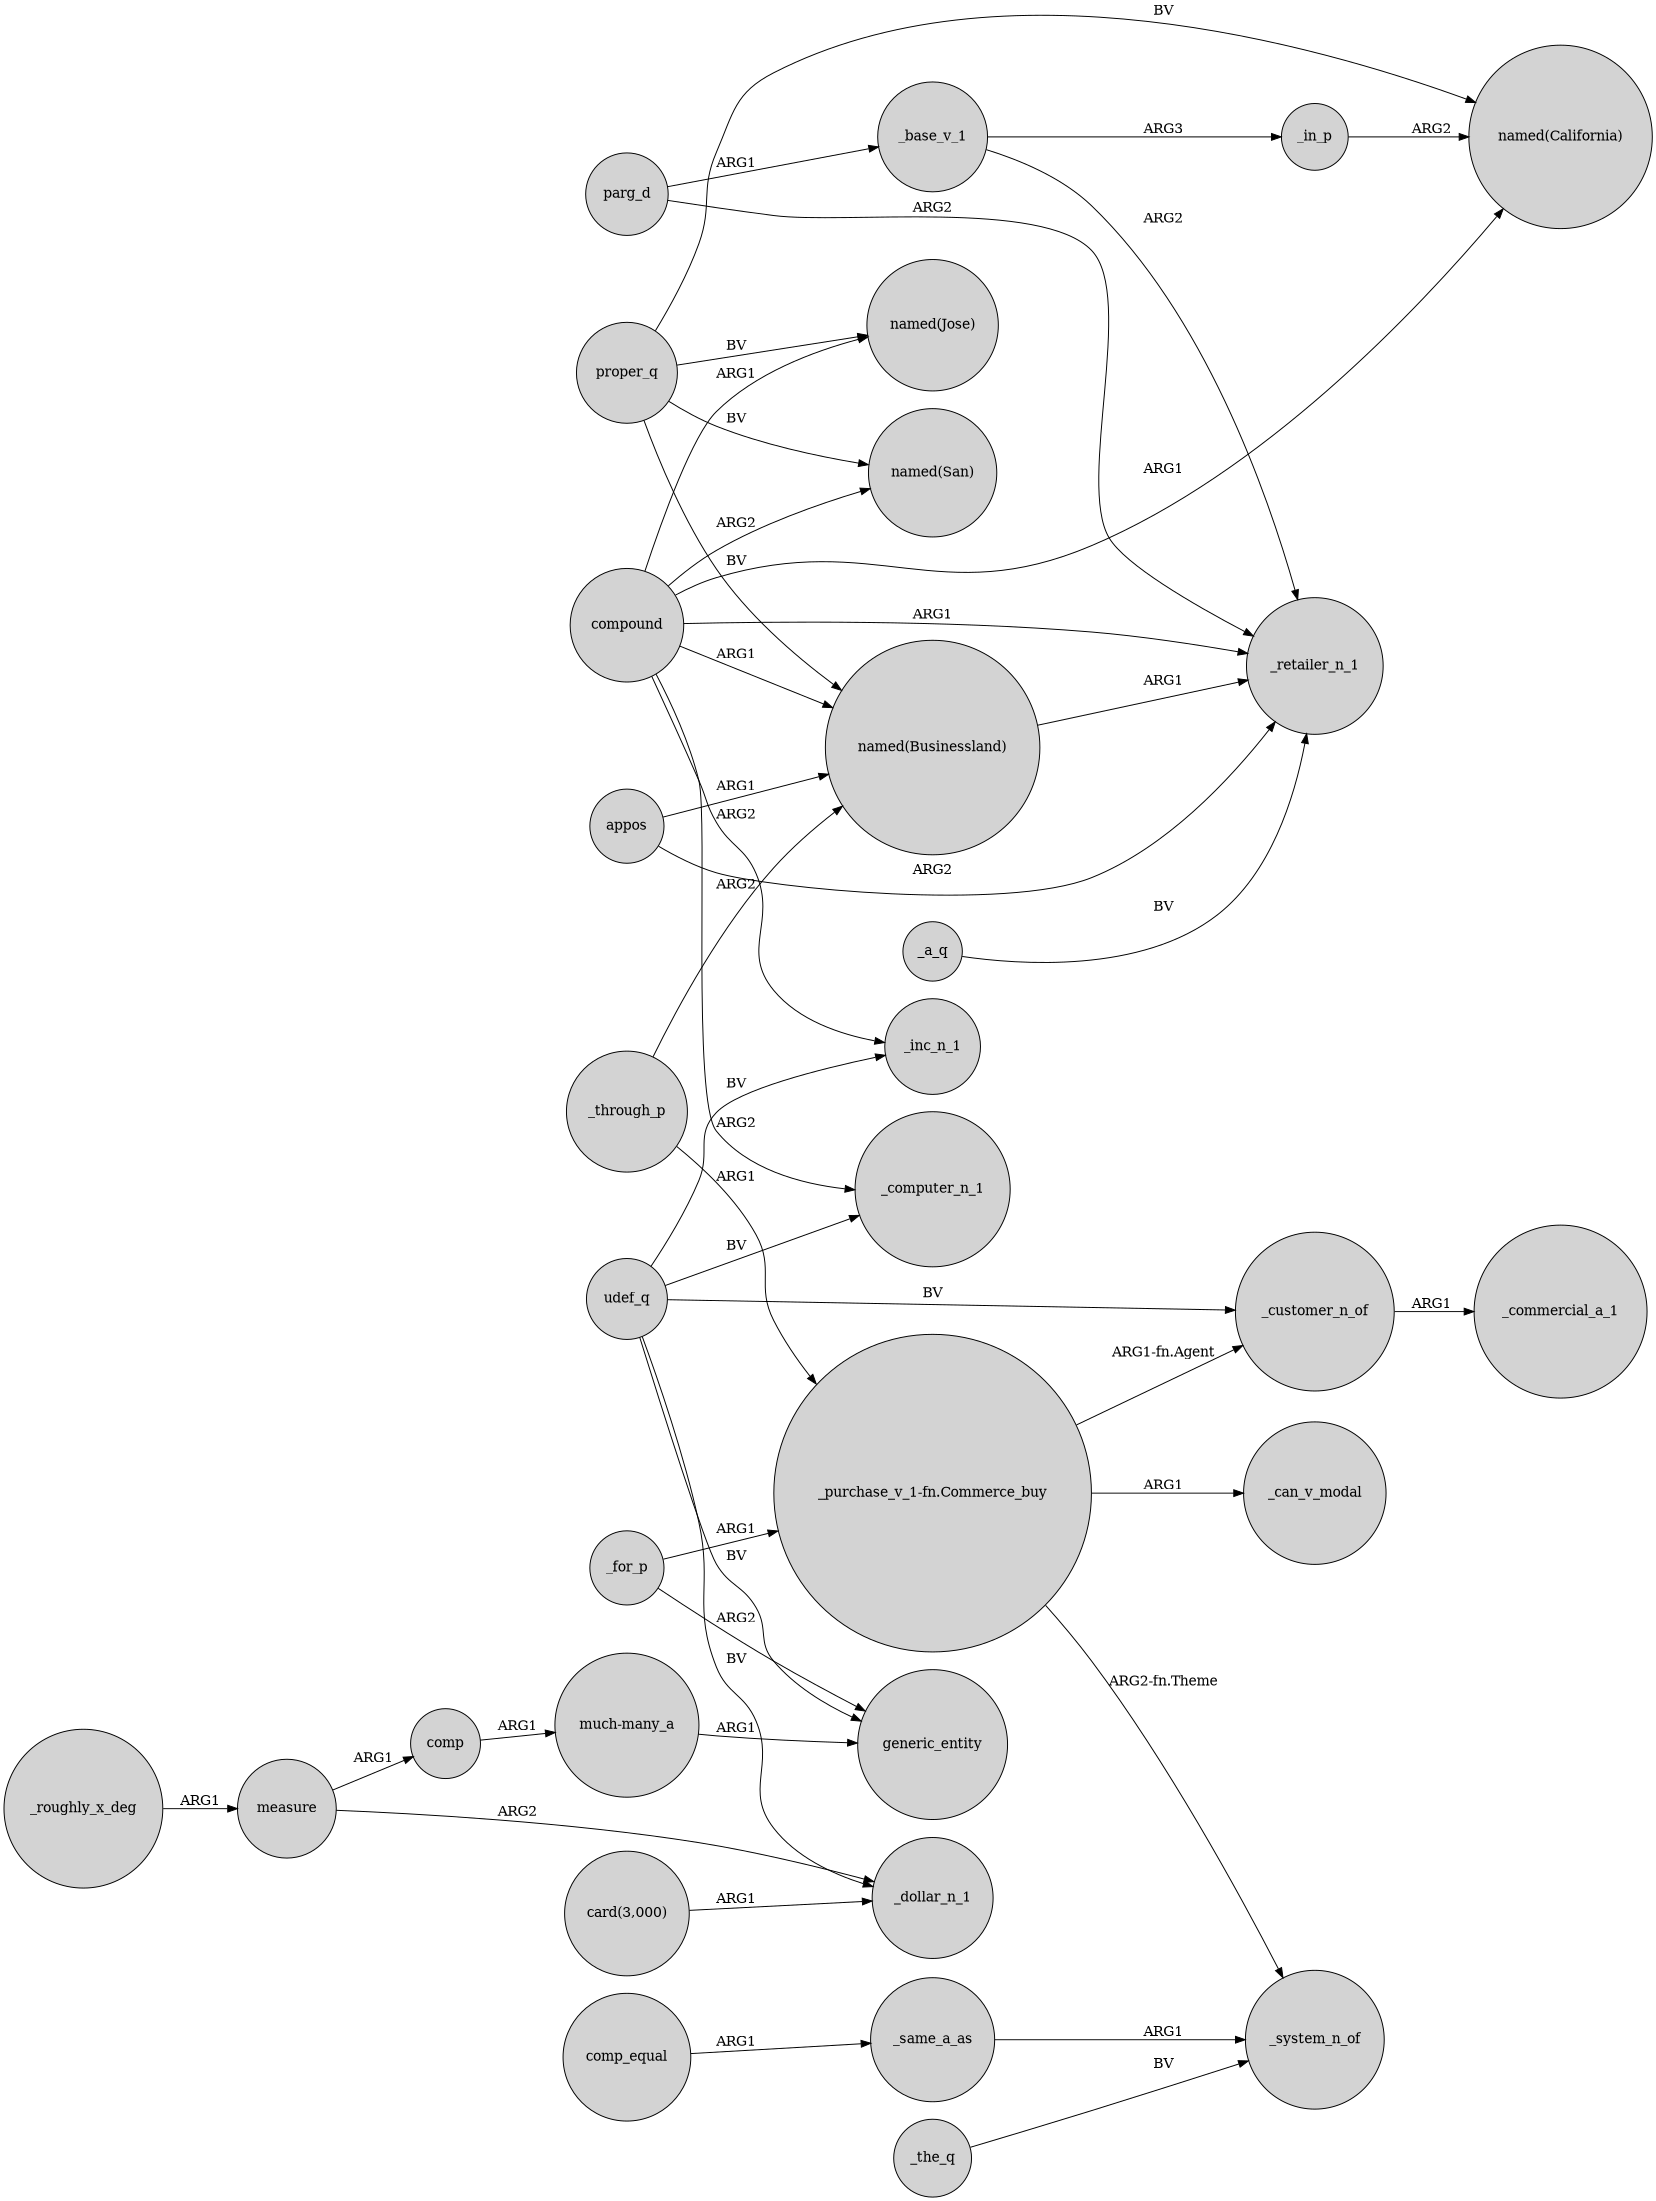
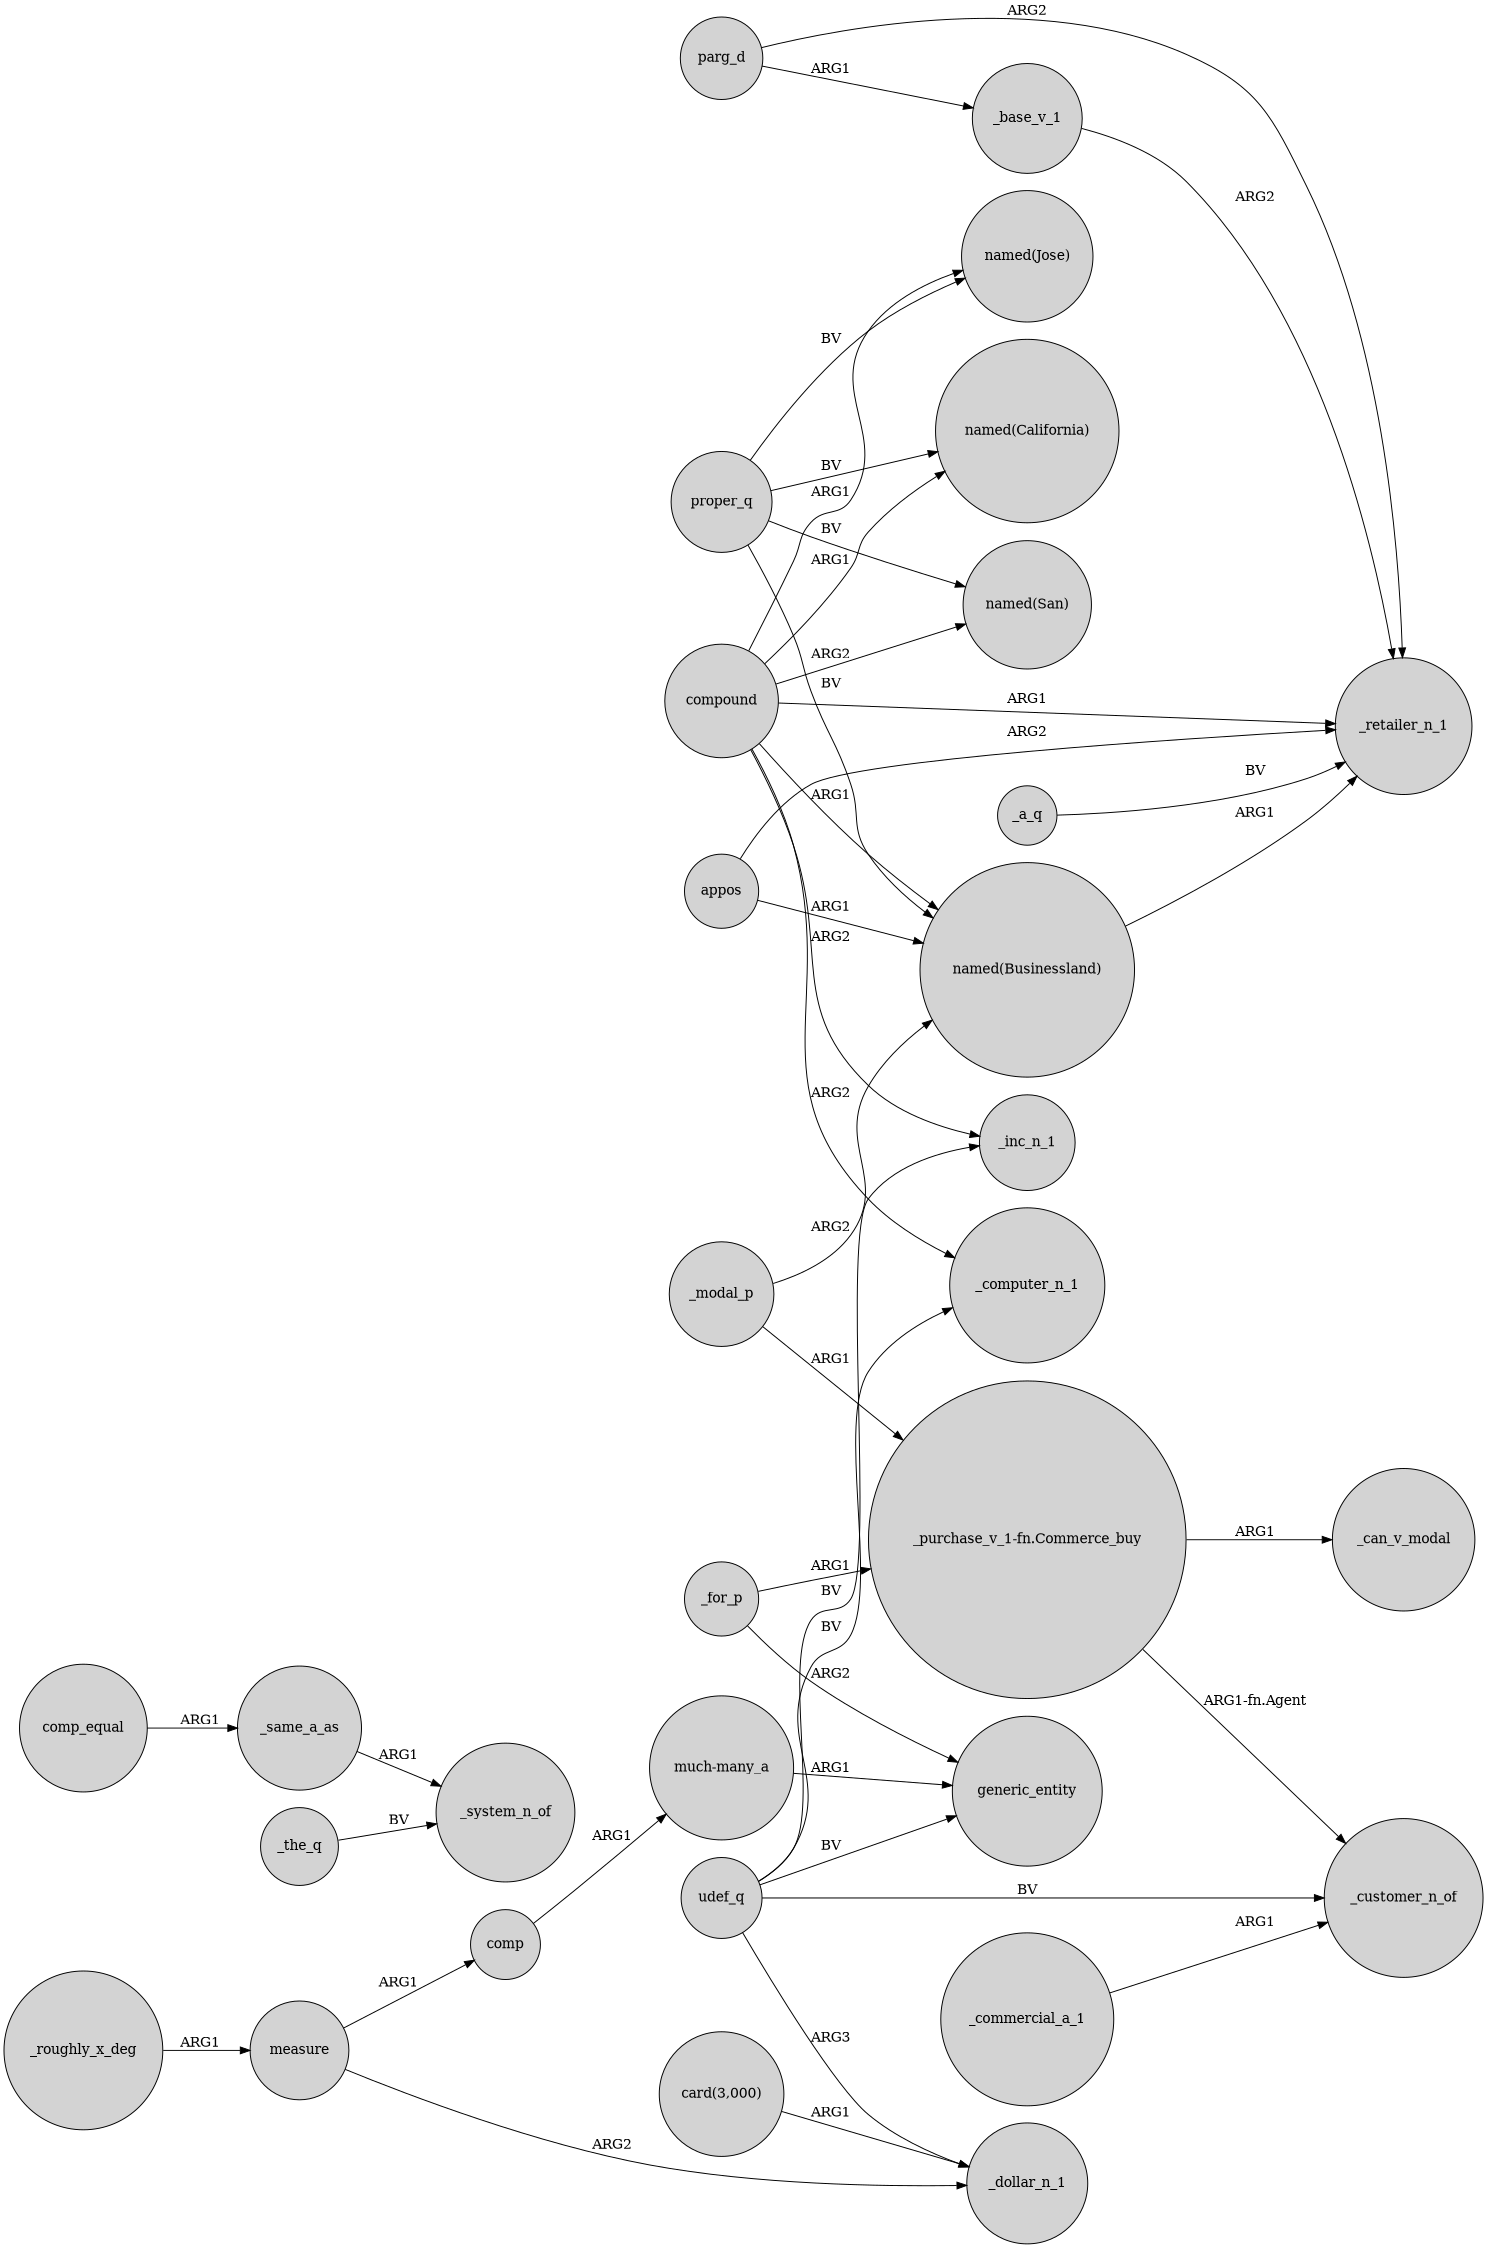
(1315, 137) -> none
(627, 1112) -> (722, 1294)
(1429, 1312) -> (1214, 1959)
(736, 1660) -> (831, 2038)
(1172, 1780) -> none
